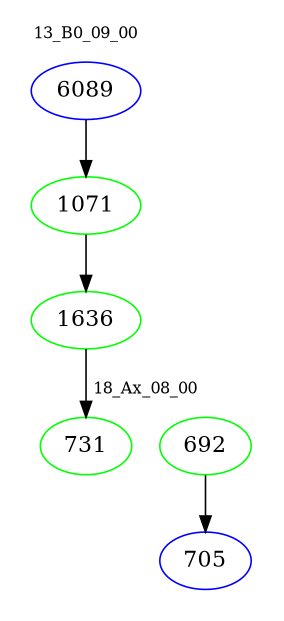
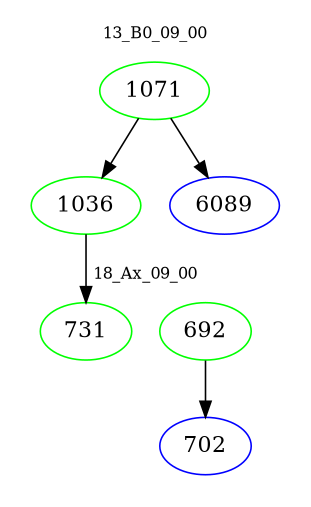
(86, 140) -> (185, 141)
(86, 320) -> (86, 206)
(146, 390) -> (146, 275)
(206, 561) -> (206, 446)
